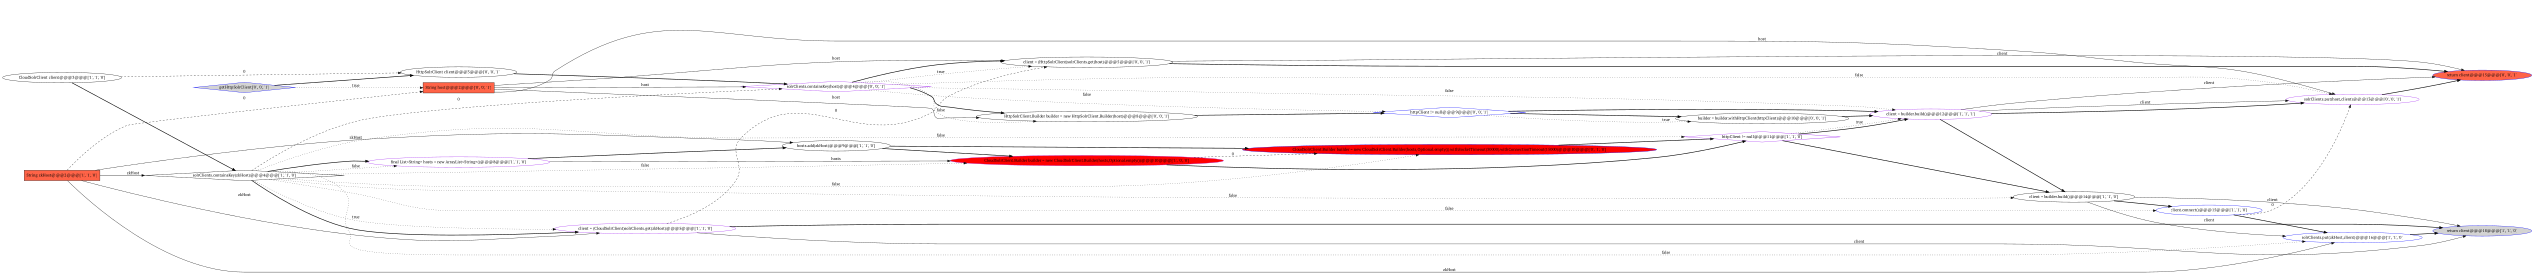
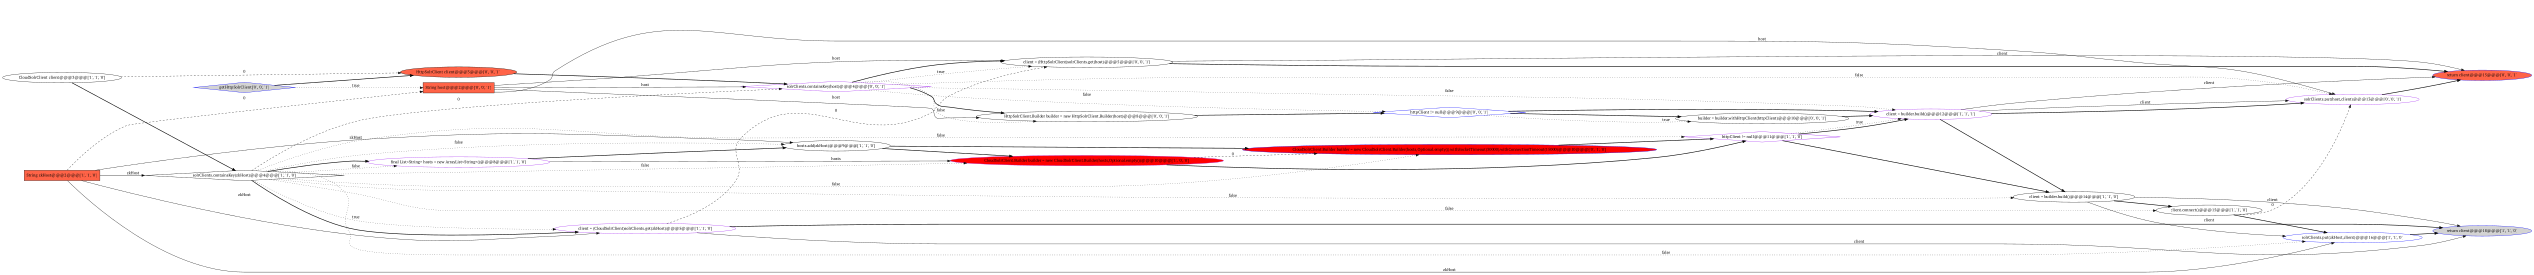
(459, 72) -> (459, 72)
none -> (522, 145)
(2209, 210) -> (2209, 210)
